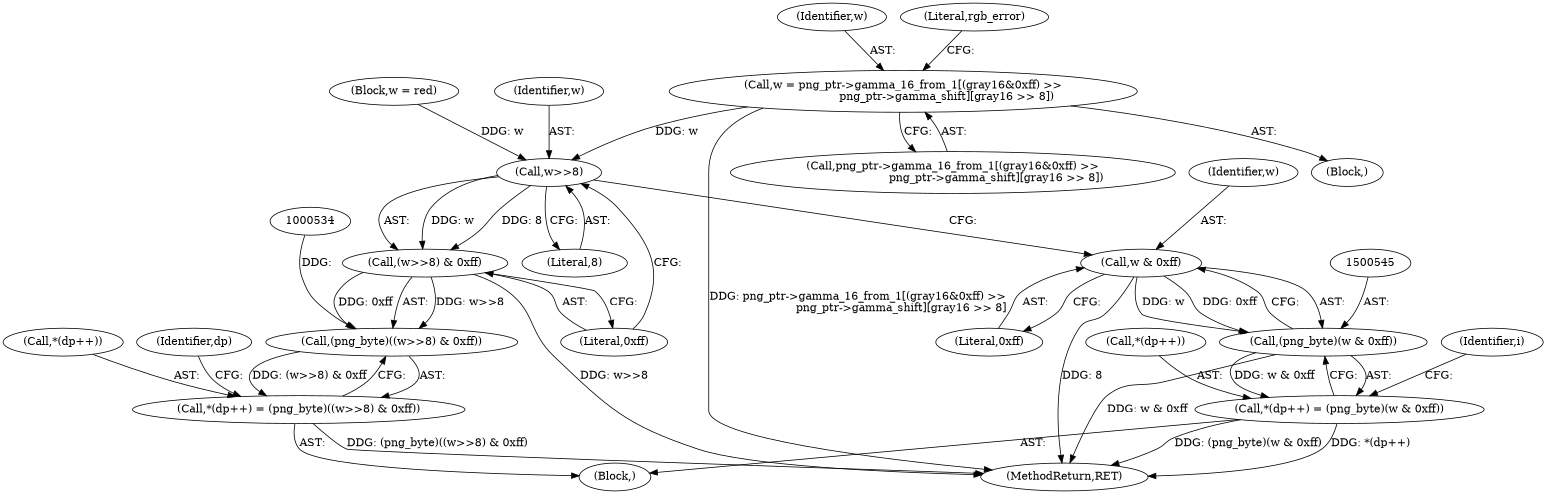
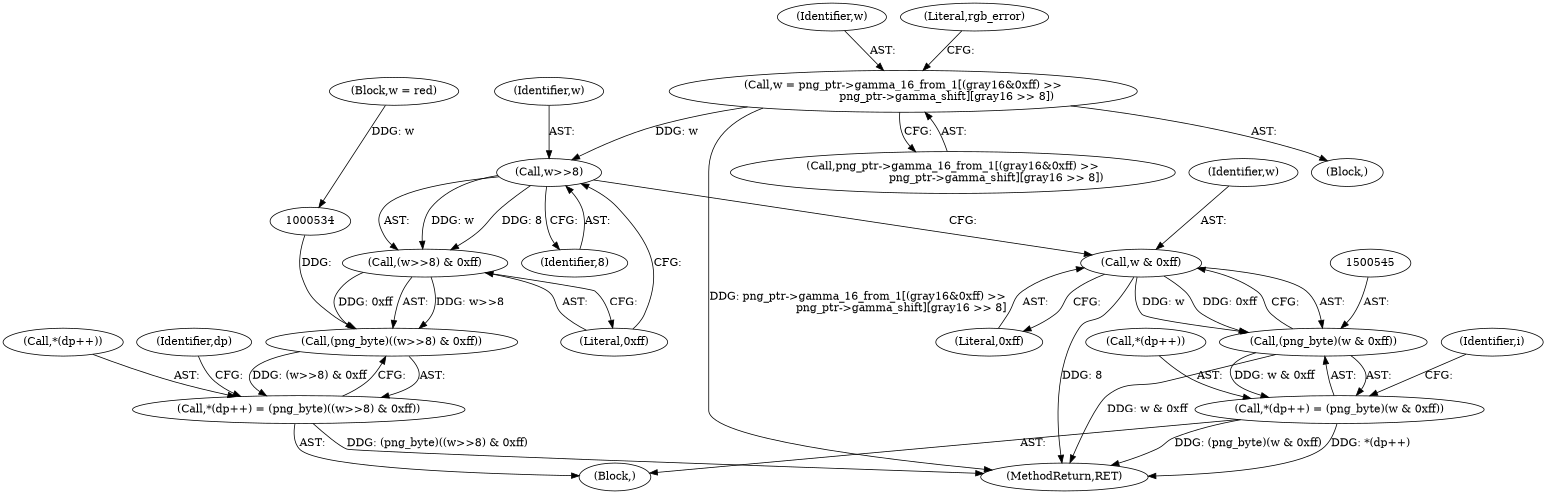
(468, 130) -> (354, 153)
(575, 263) -> (575, 263)
(1345, 376) -> (1345, 376)
(691, 447) -> none
